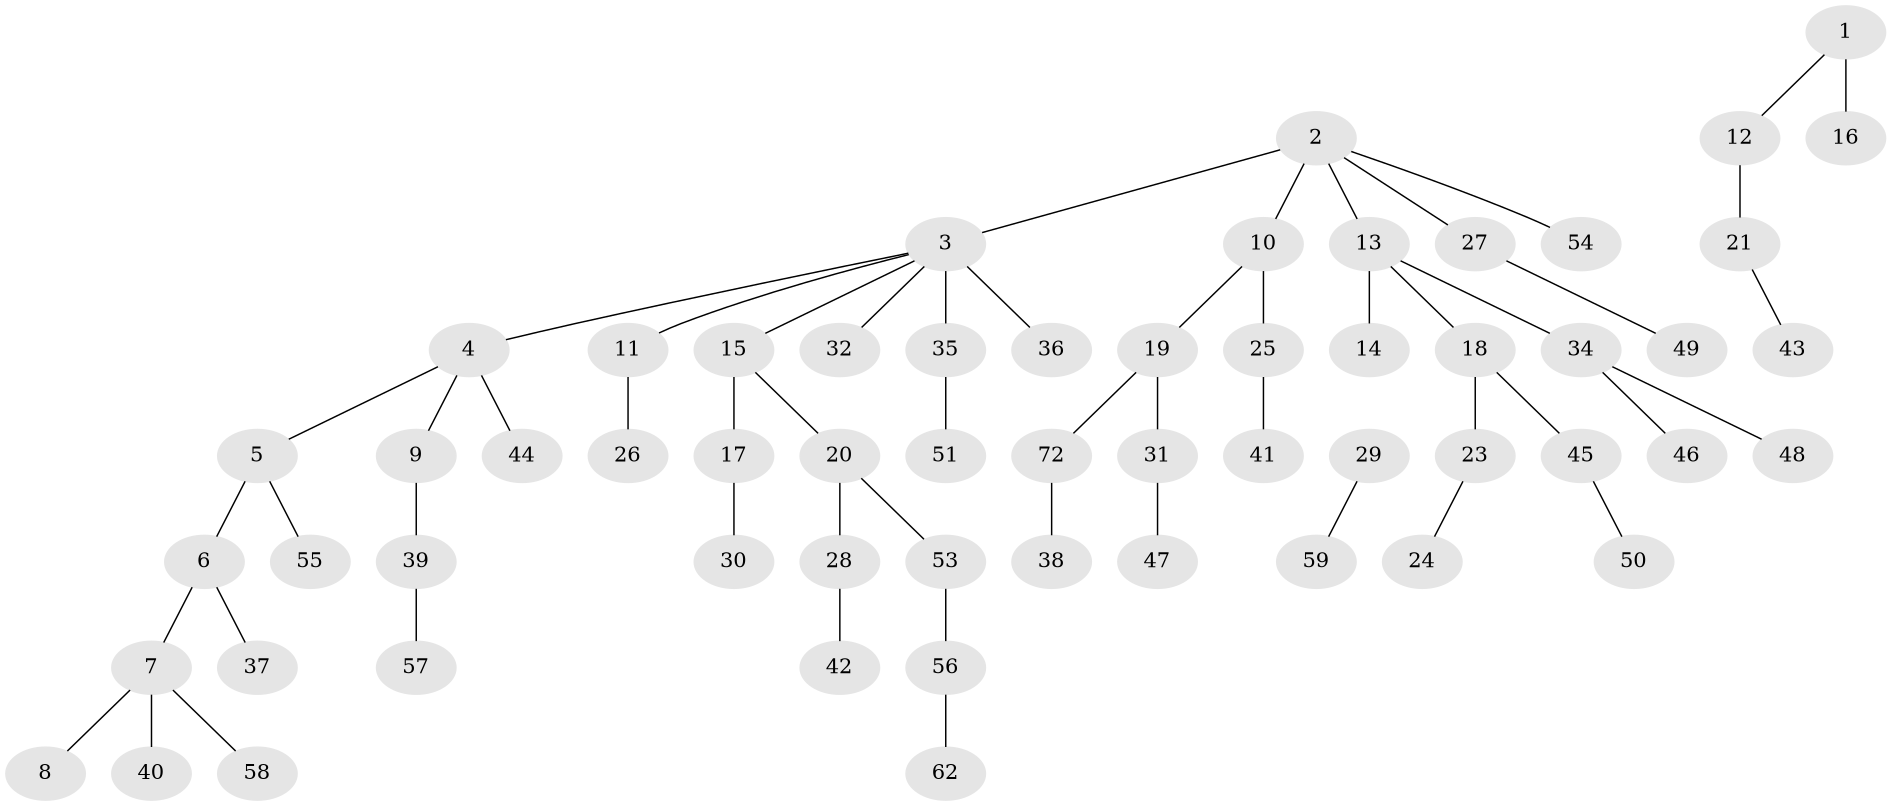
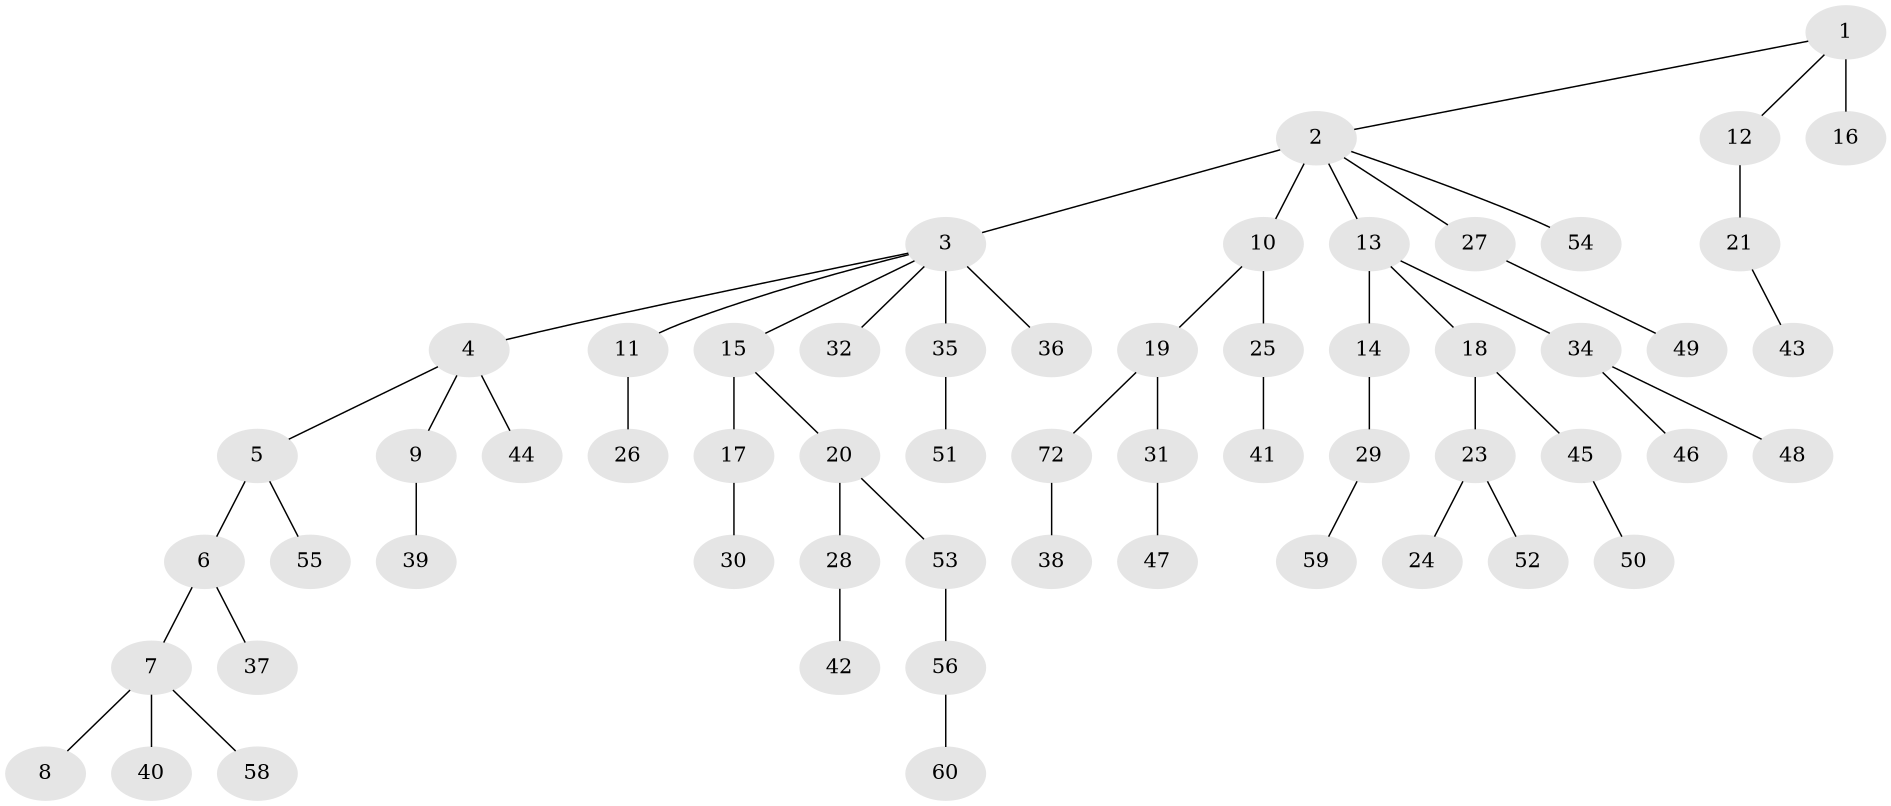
none -> (1581, 85)
none -> (1369, 403)
none -> (1528, 562)
(416, 668) -> none
(946, 774) -> (946, 774)
